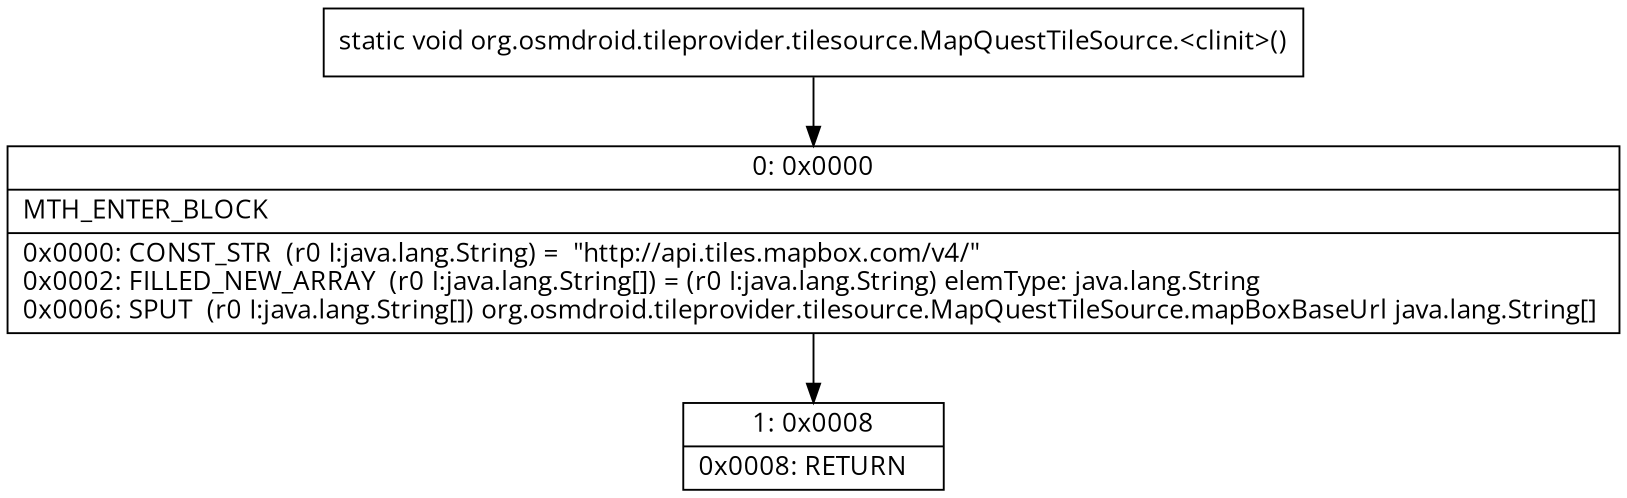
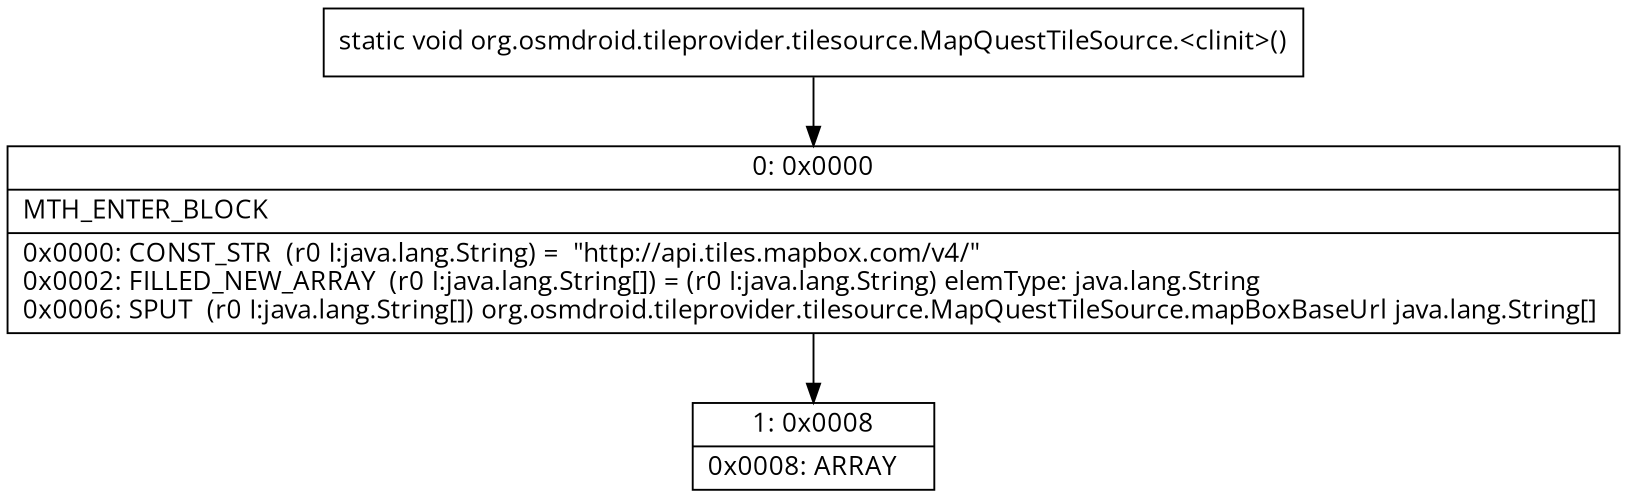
(814, 467) -> (814, 467)
